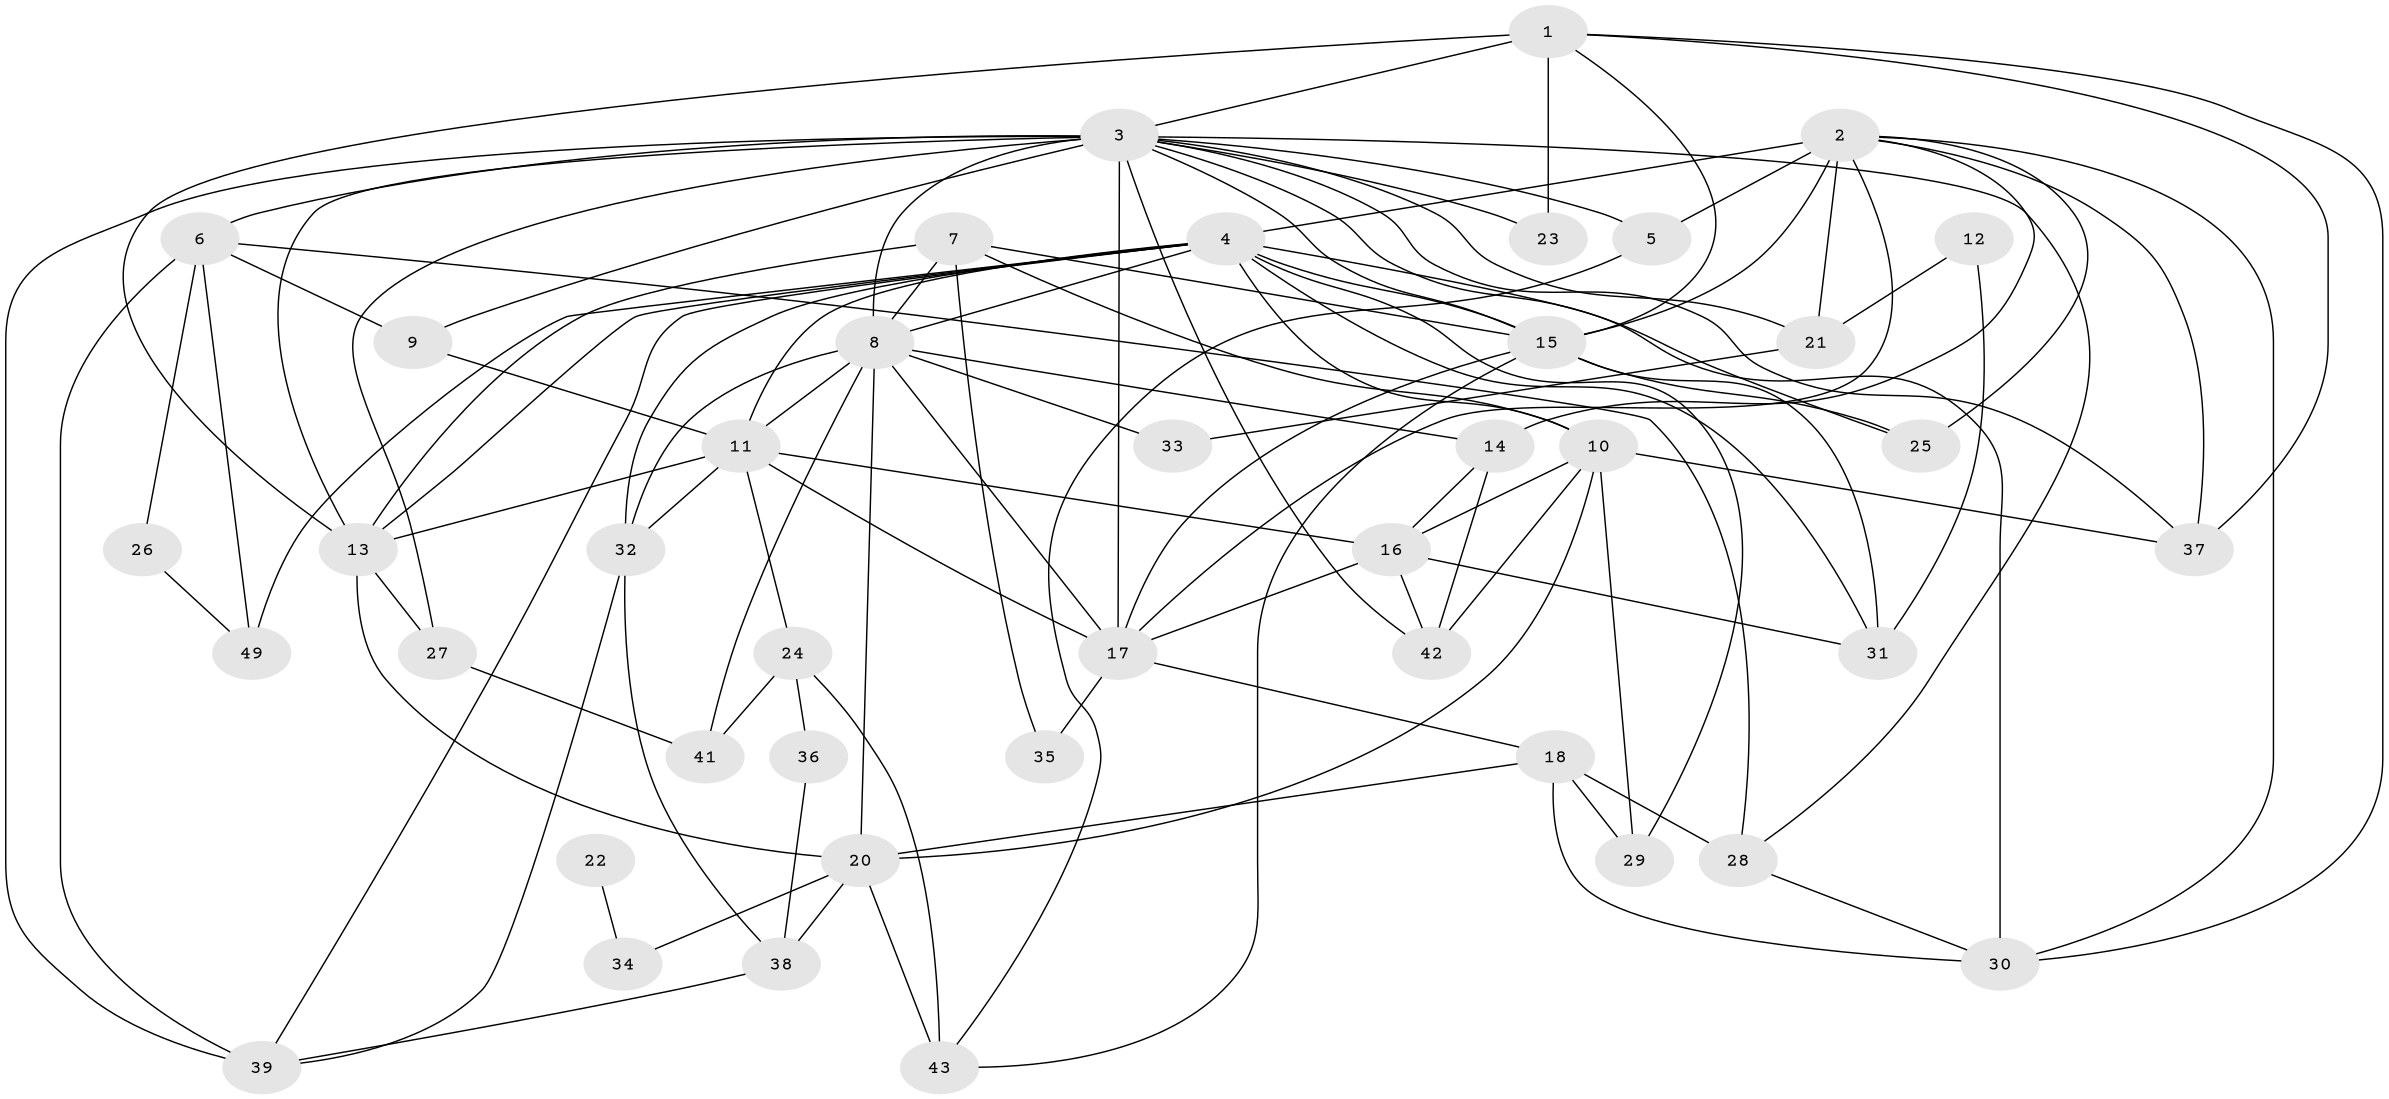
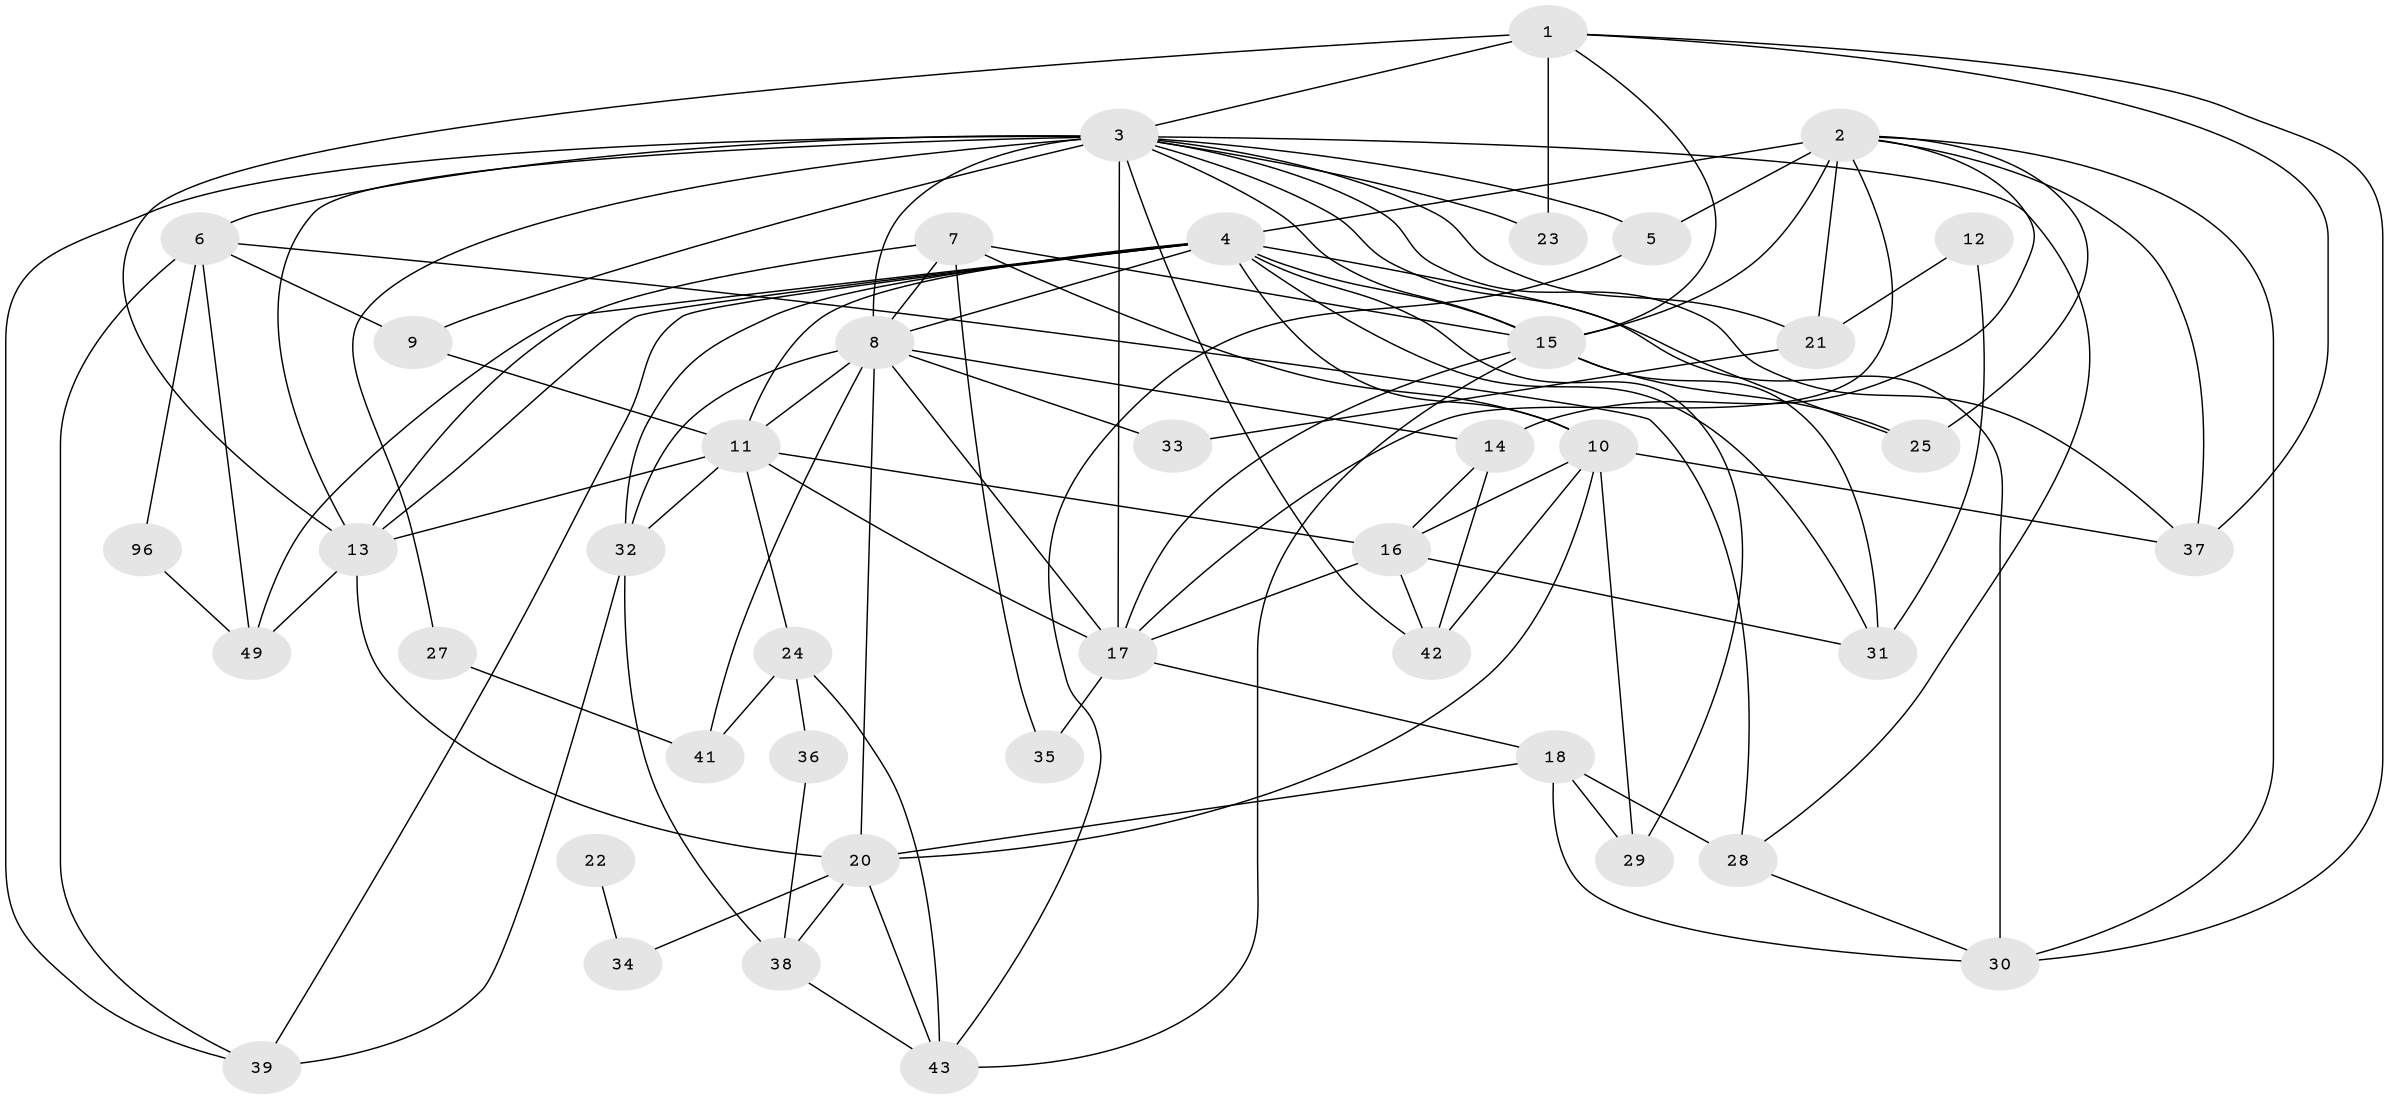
(142, 550) -> (142, 550)
(398, 601) -> (305, 601)
(523, 1020) -> (861, 1016)
